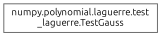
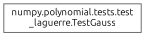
(81, 18) -> (73, 18)
